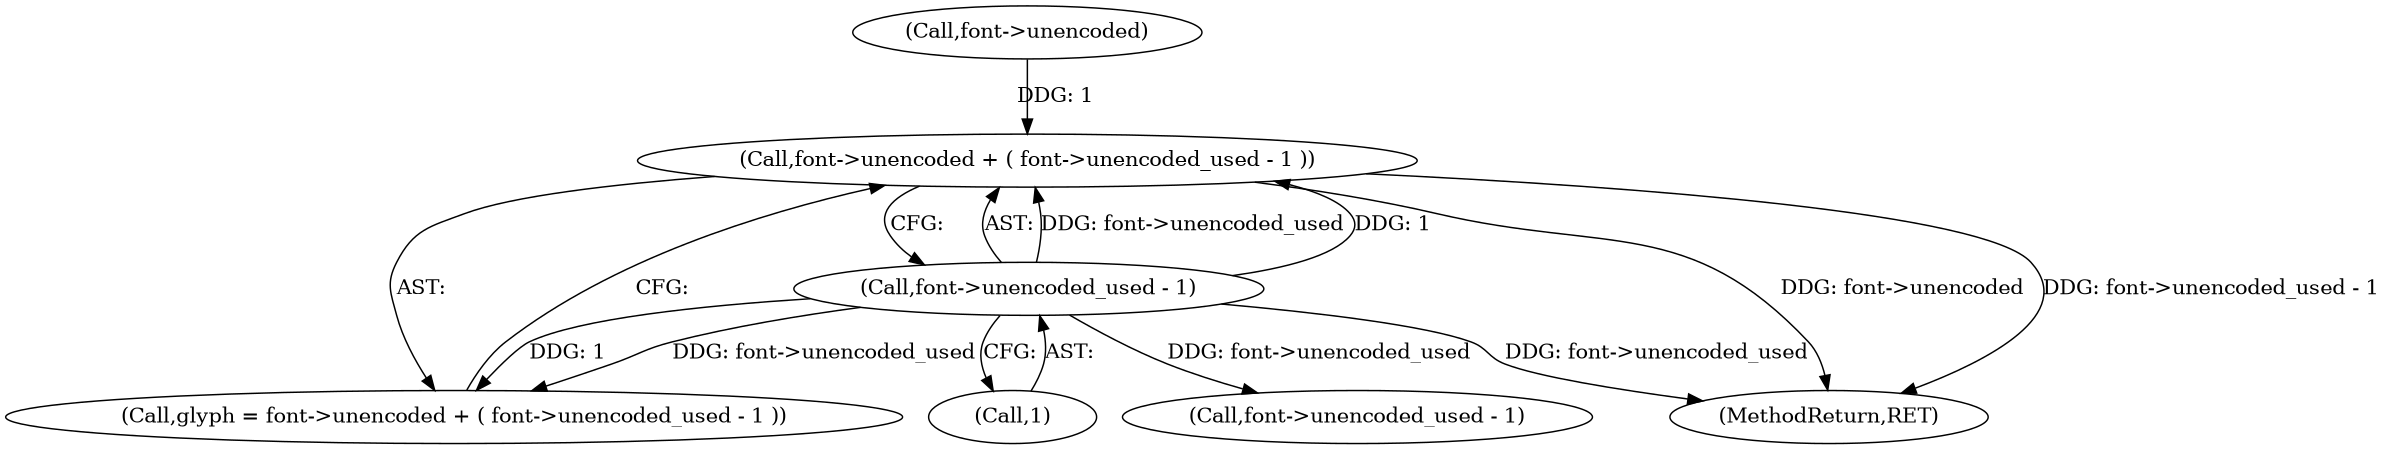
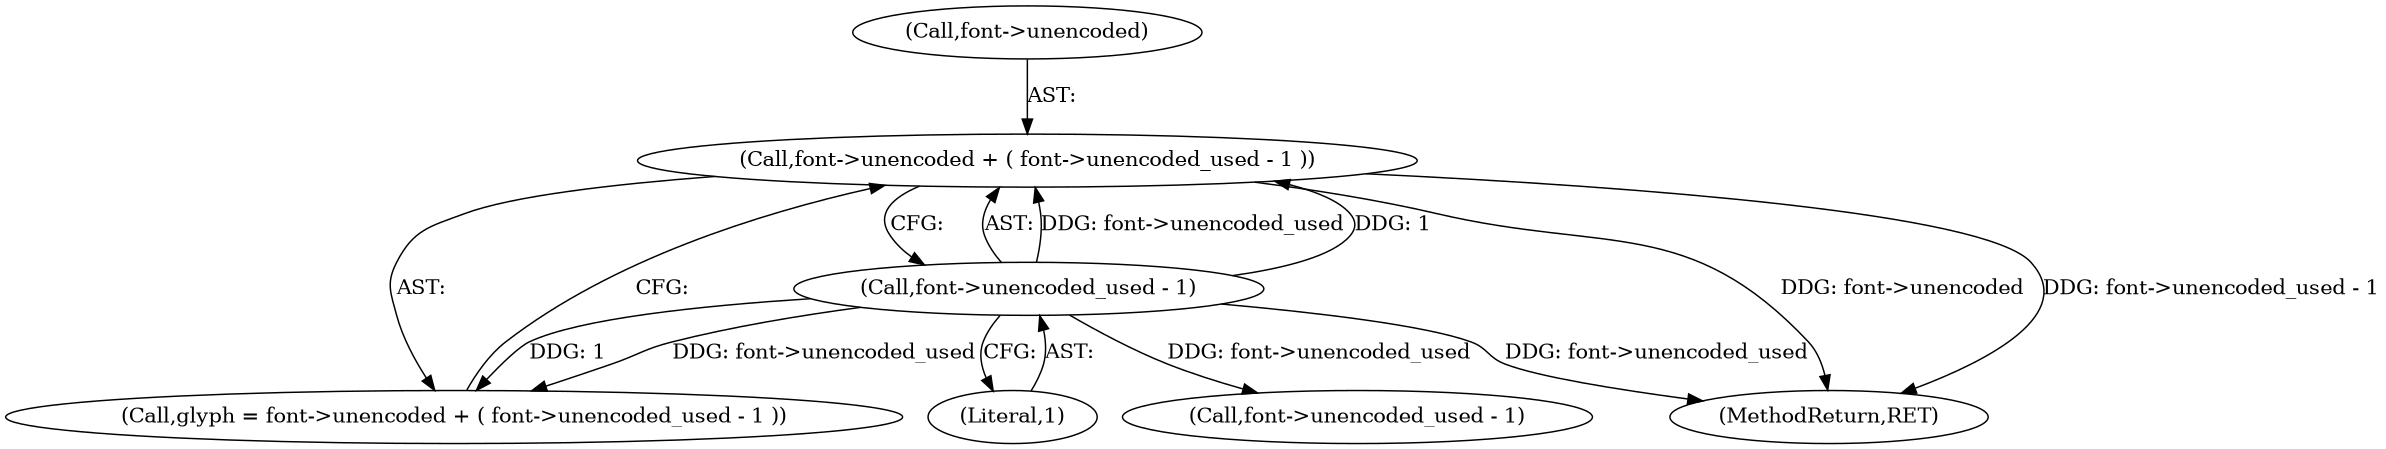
(1055, 97) -> (1055, 97)
(1013, 417) -> (1013, 417)
